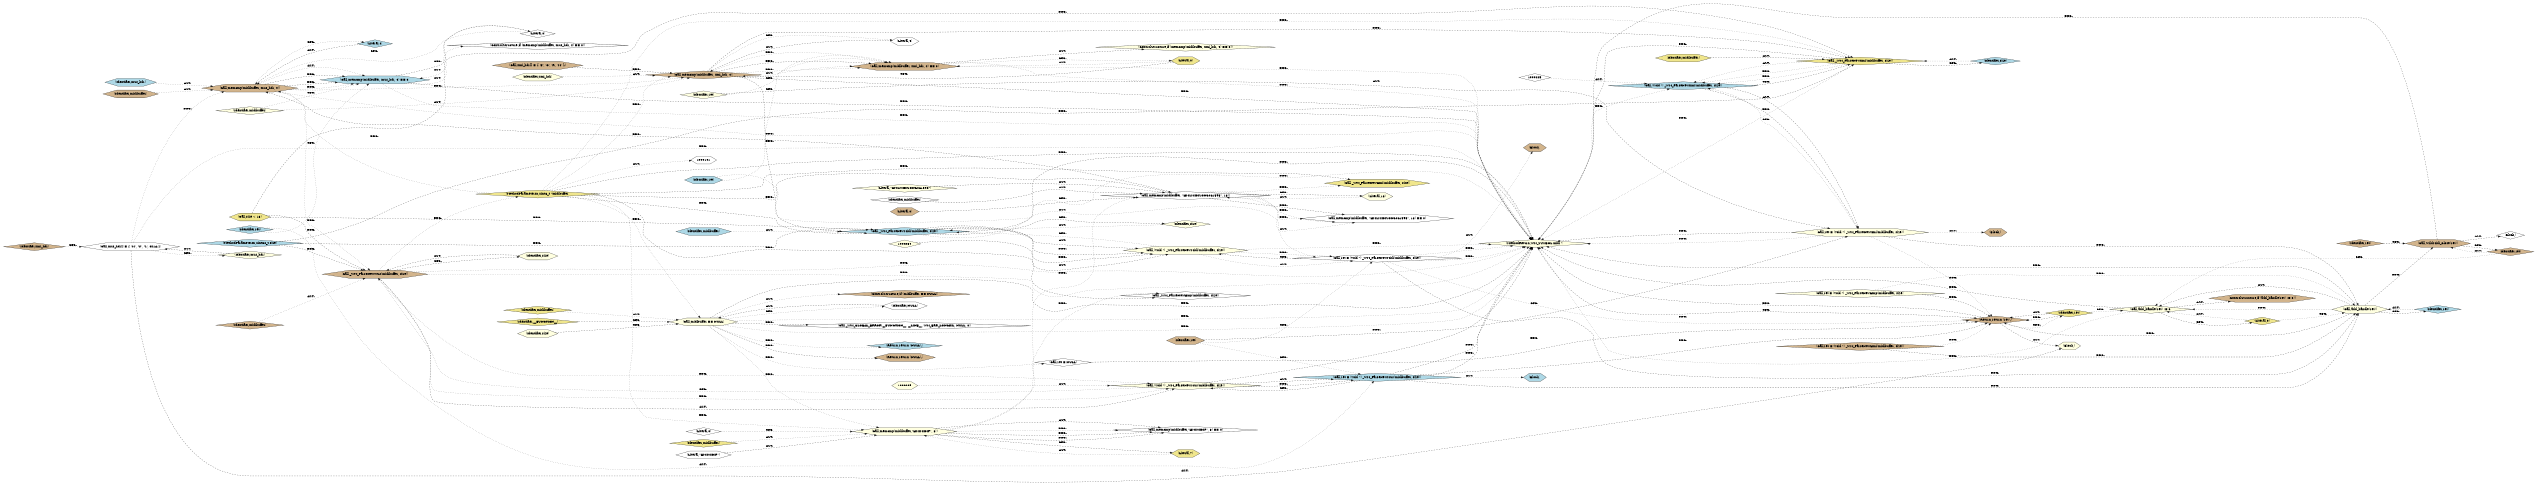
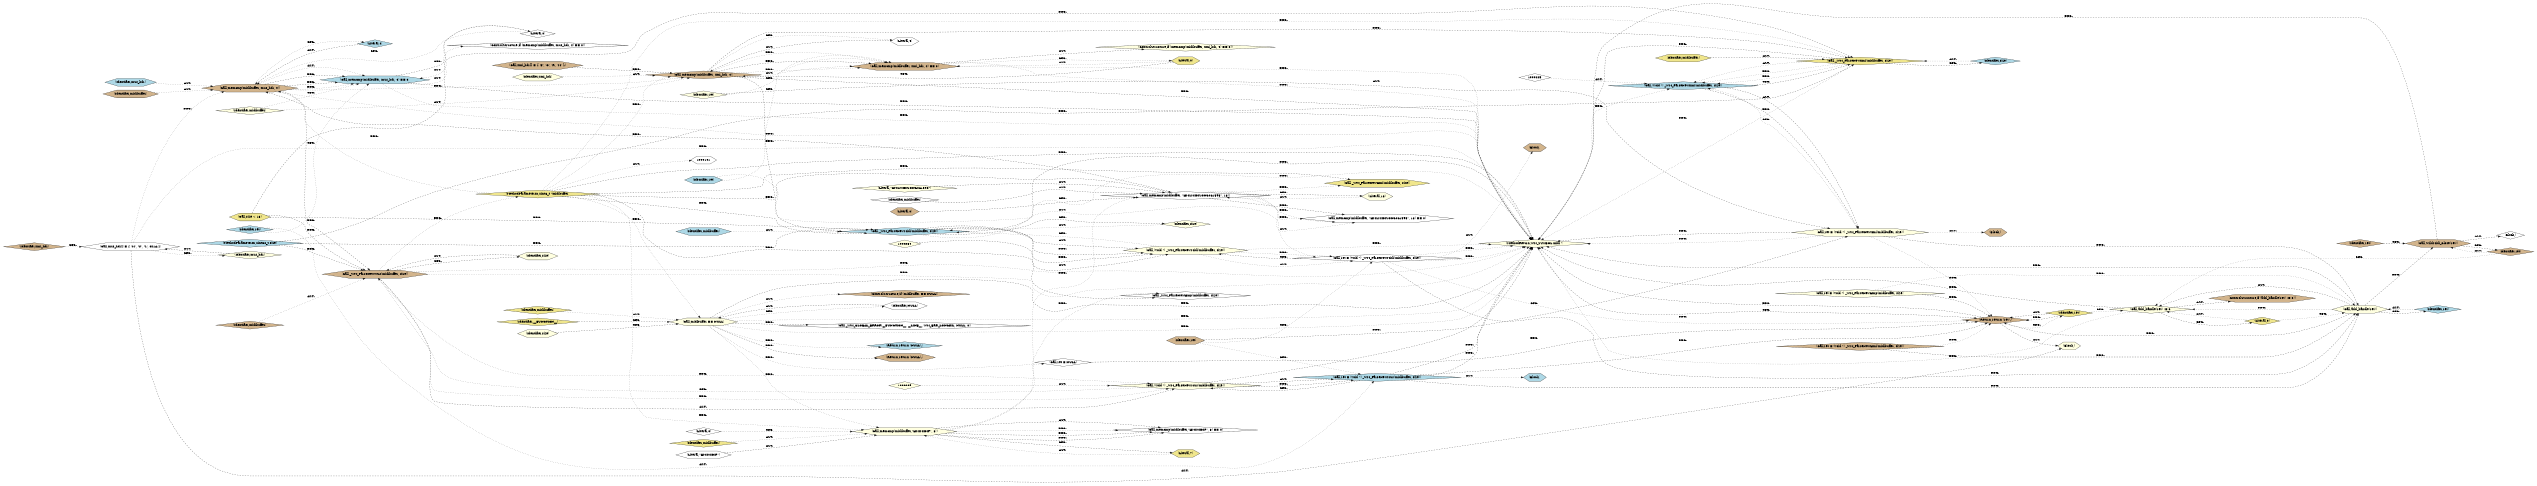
(305, 188) -> (305, 188)
(905, 386) -> (905, 386)
